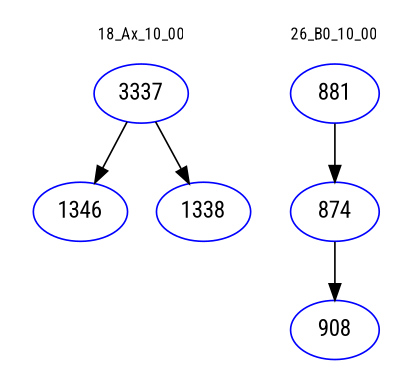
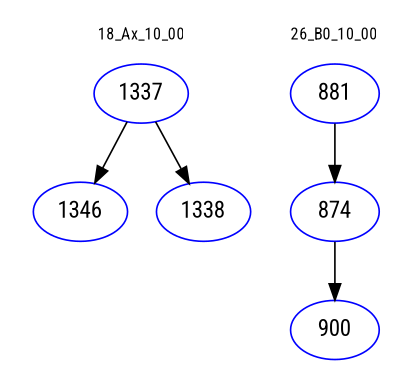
(141, 94) -> (141, 94)
(335, 330) -> (335, 330)
